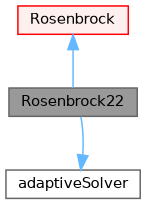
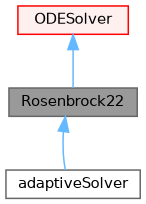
(73, 20) -> (73, 20)
(83, 136) -> (63, 151)
